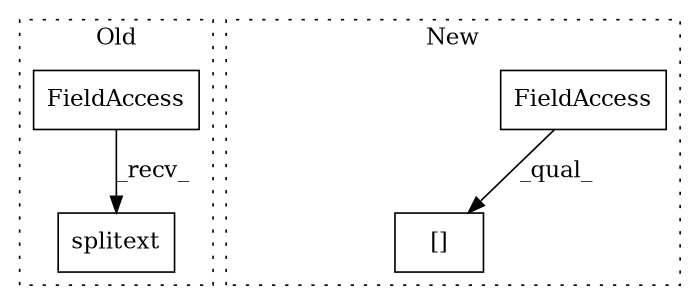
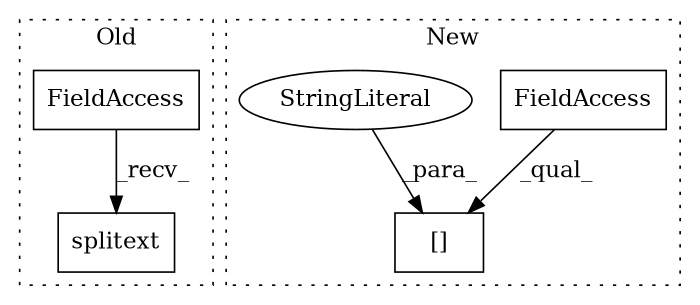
none -> (356, 100)
